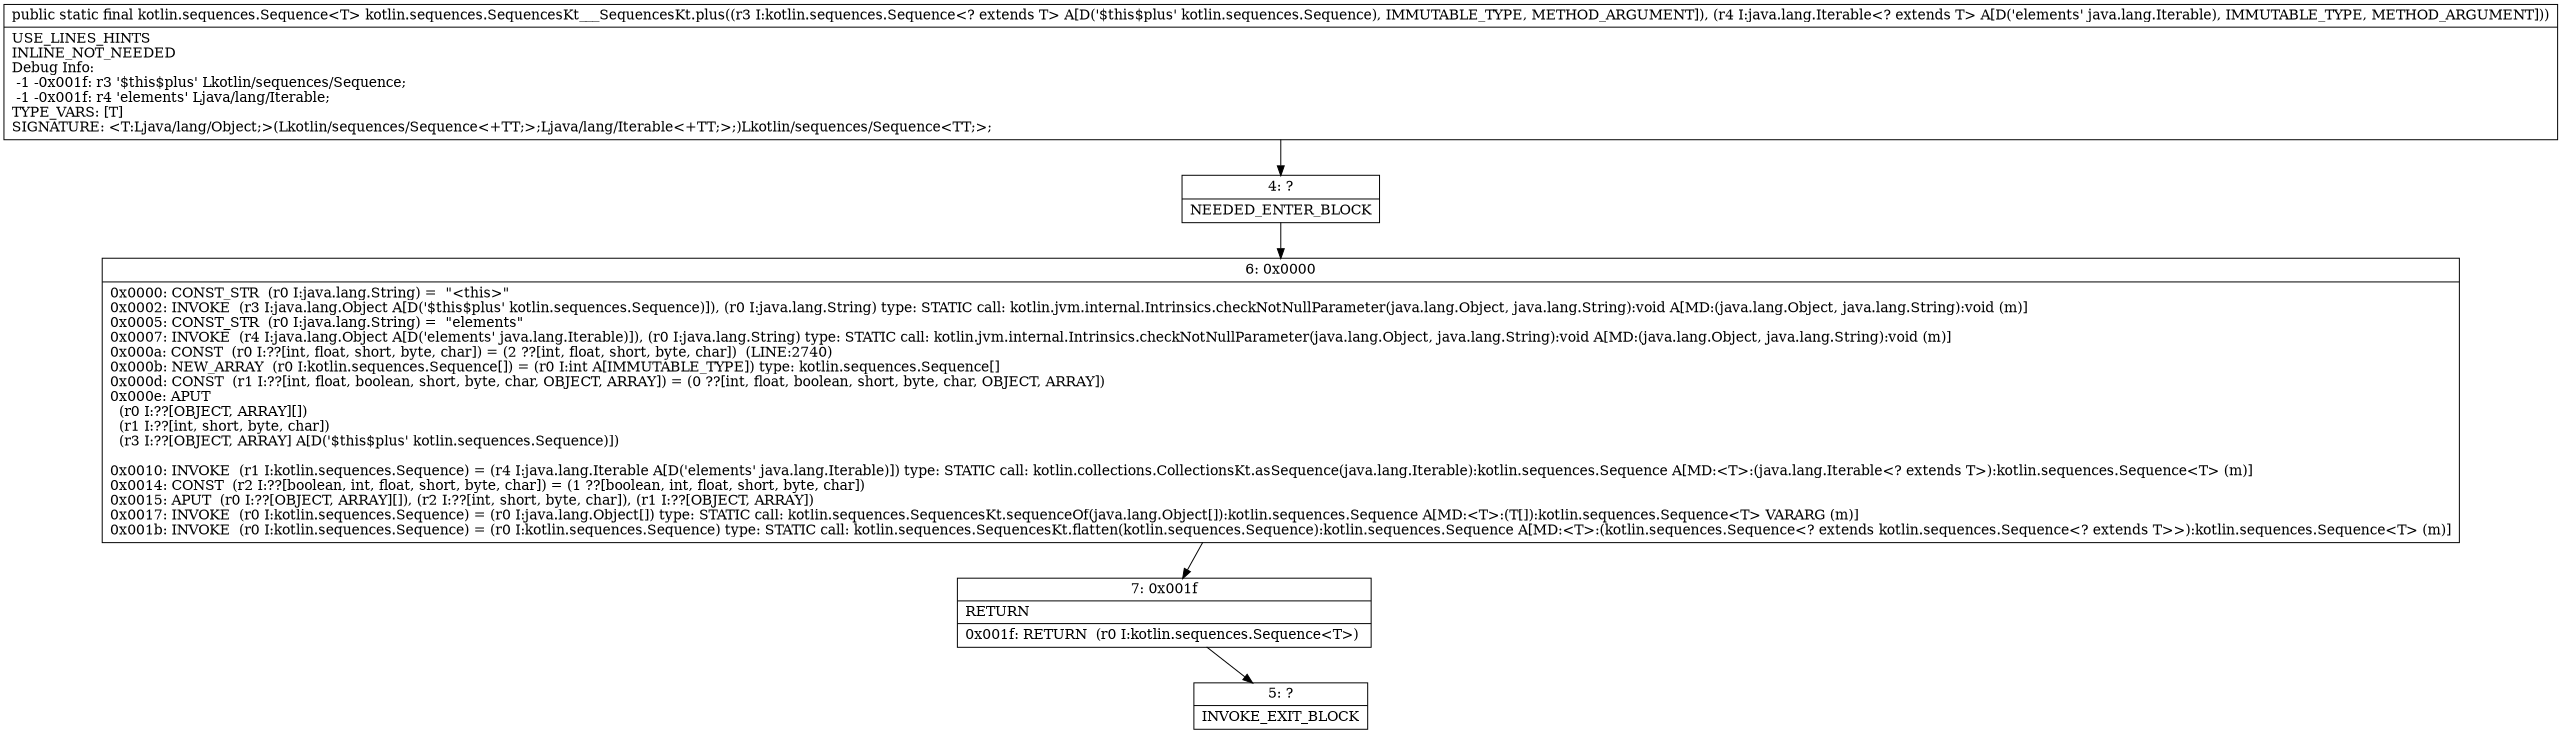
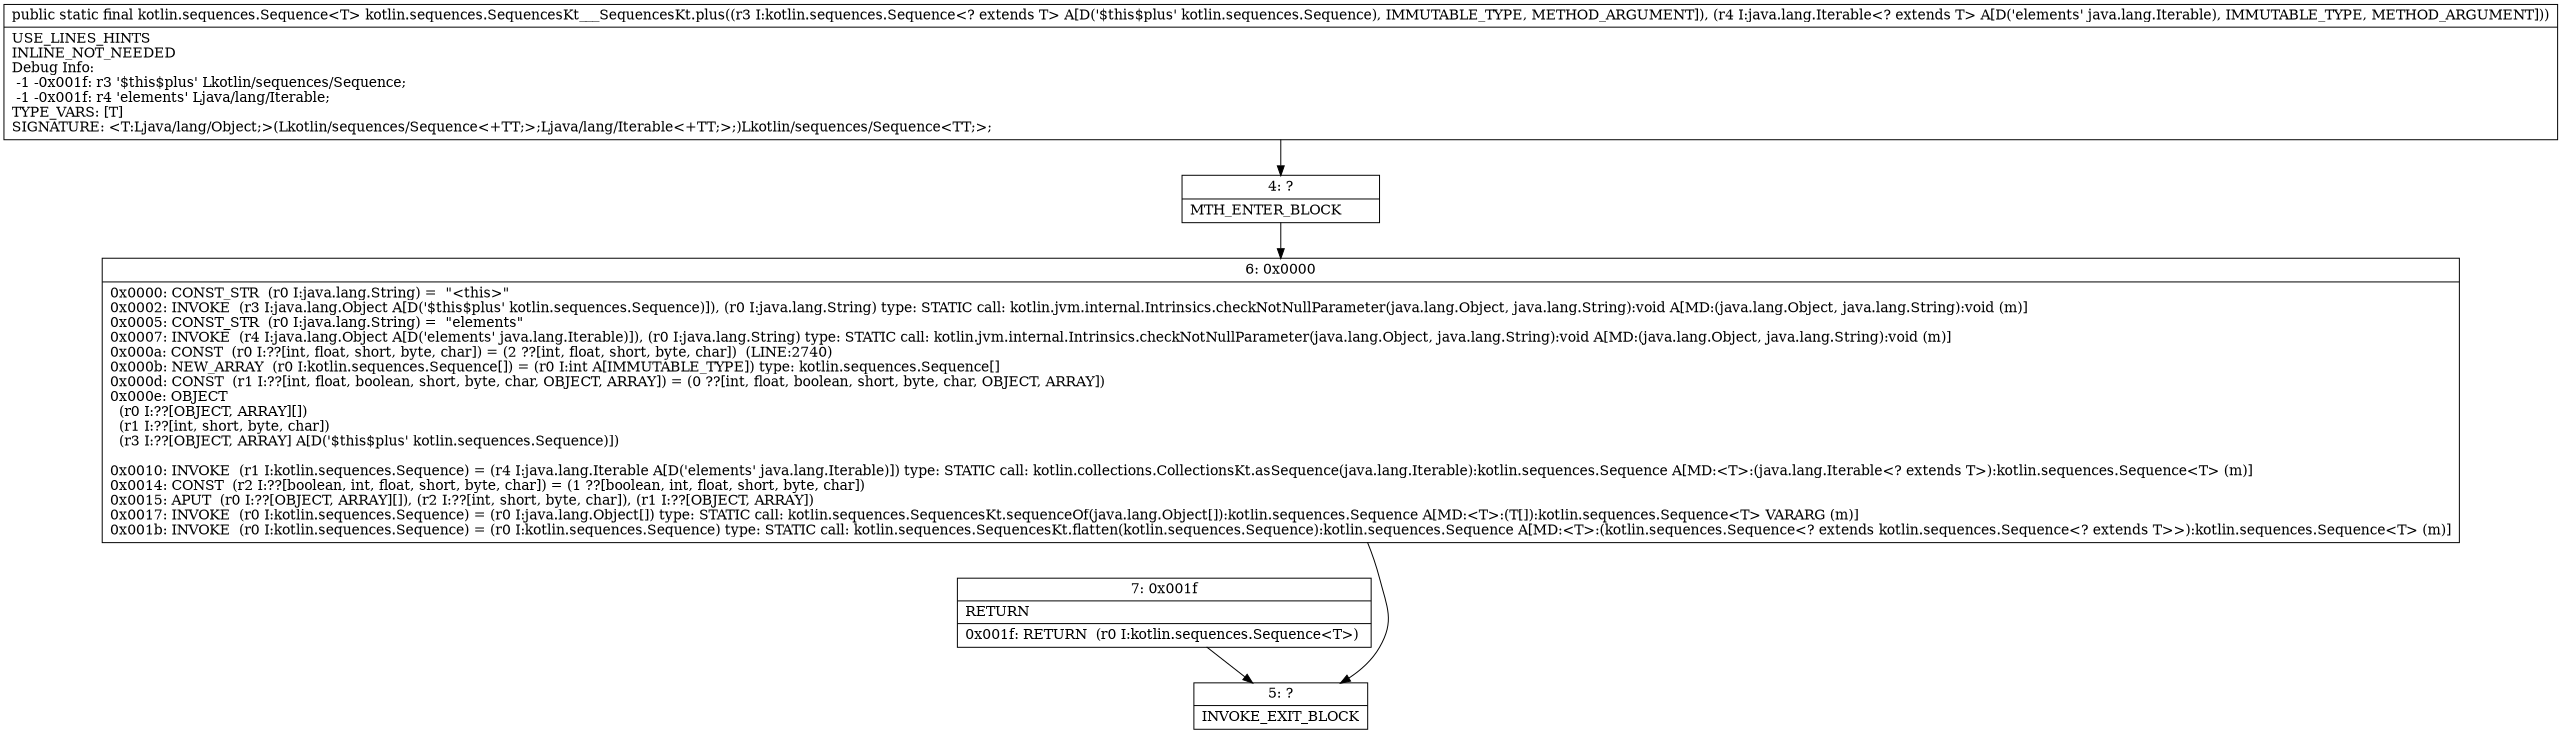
(1281, 210) -> (1266, 210)
(165, 397) -> (173, 397)
(1195, 556) -> (1388, 616)
